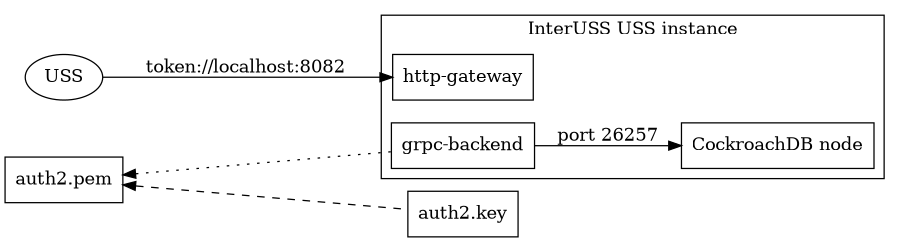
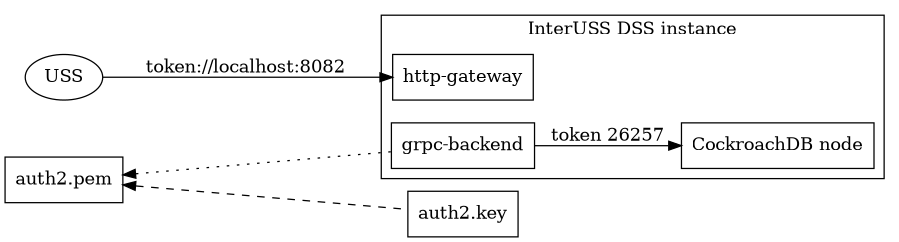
(633, 30) -> (633, 30)
(608, 136) -> (608, 136)
